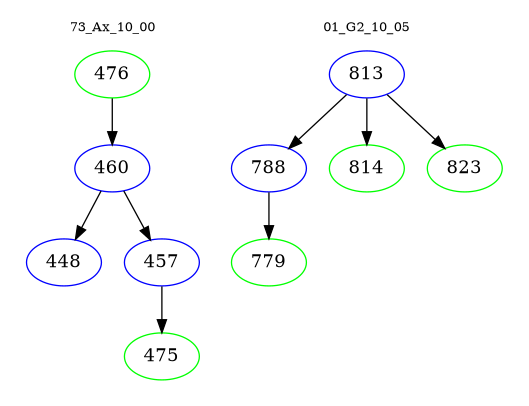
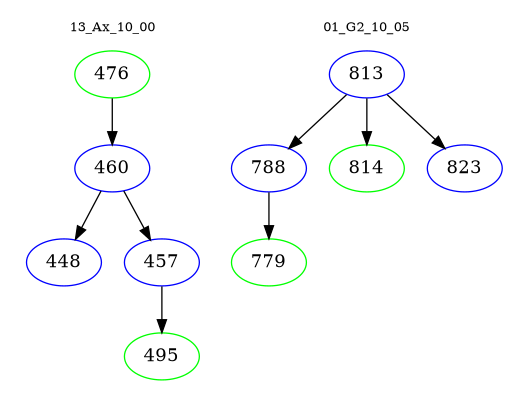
(113, 28) -> (113, 28)
(465, 168) -> (465, 168)
(162, 356) -> (162, 356)
